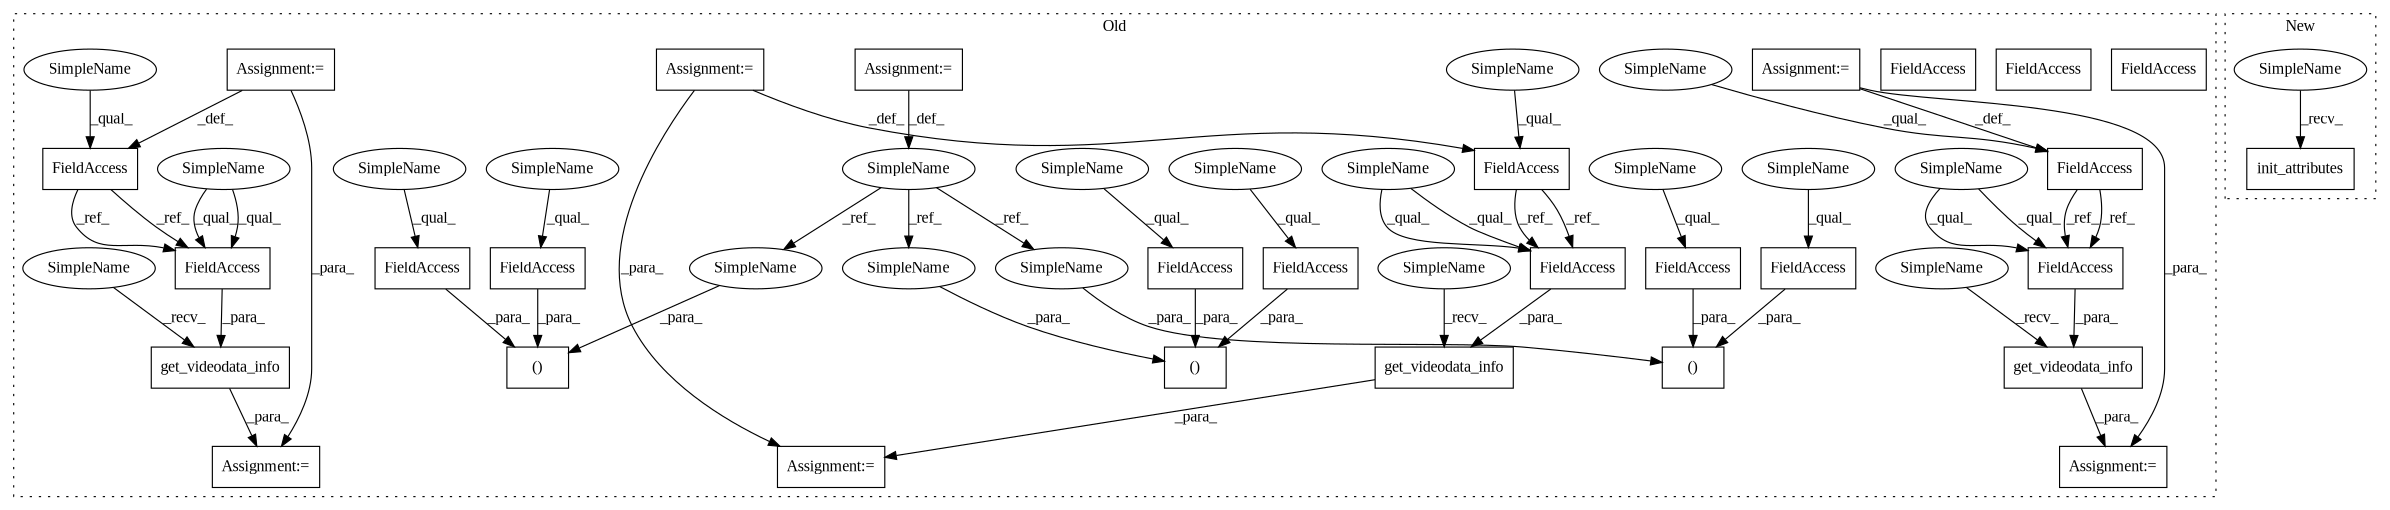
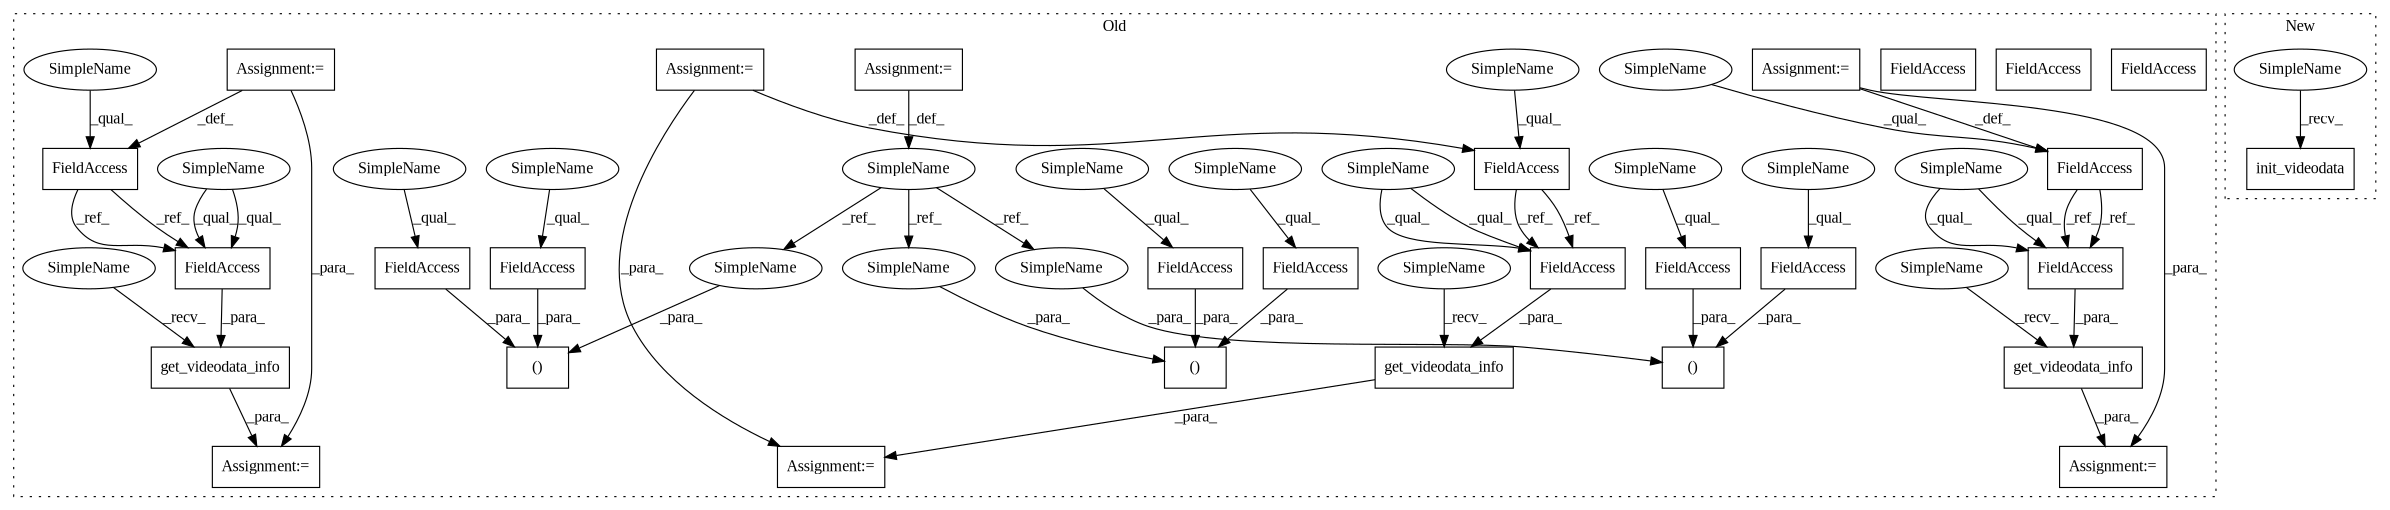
(2300, 169) -> (2300, 169)
